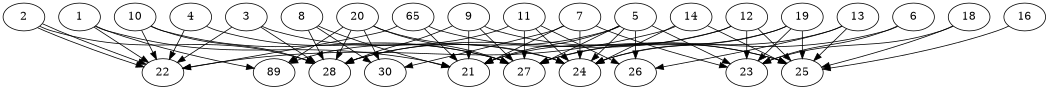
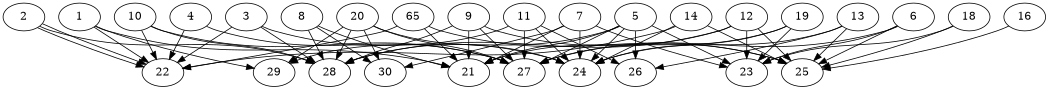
(802, 41) -> (846, 51)
(274, 73) -> (274, 73)
